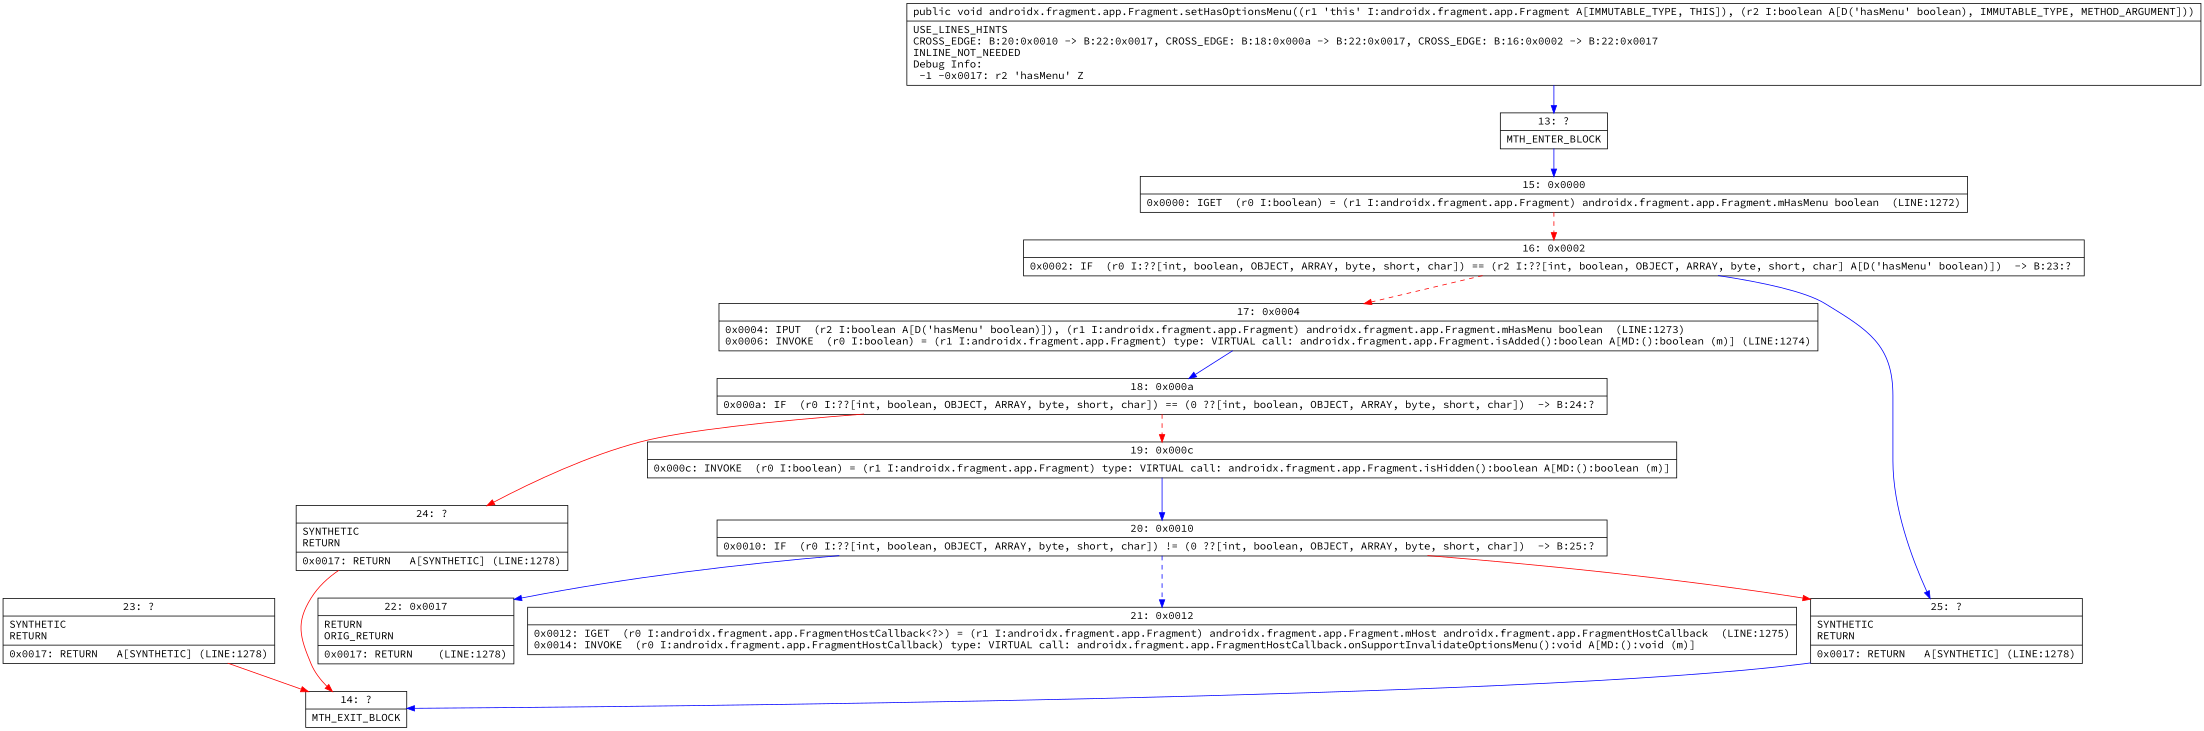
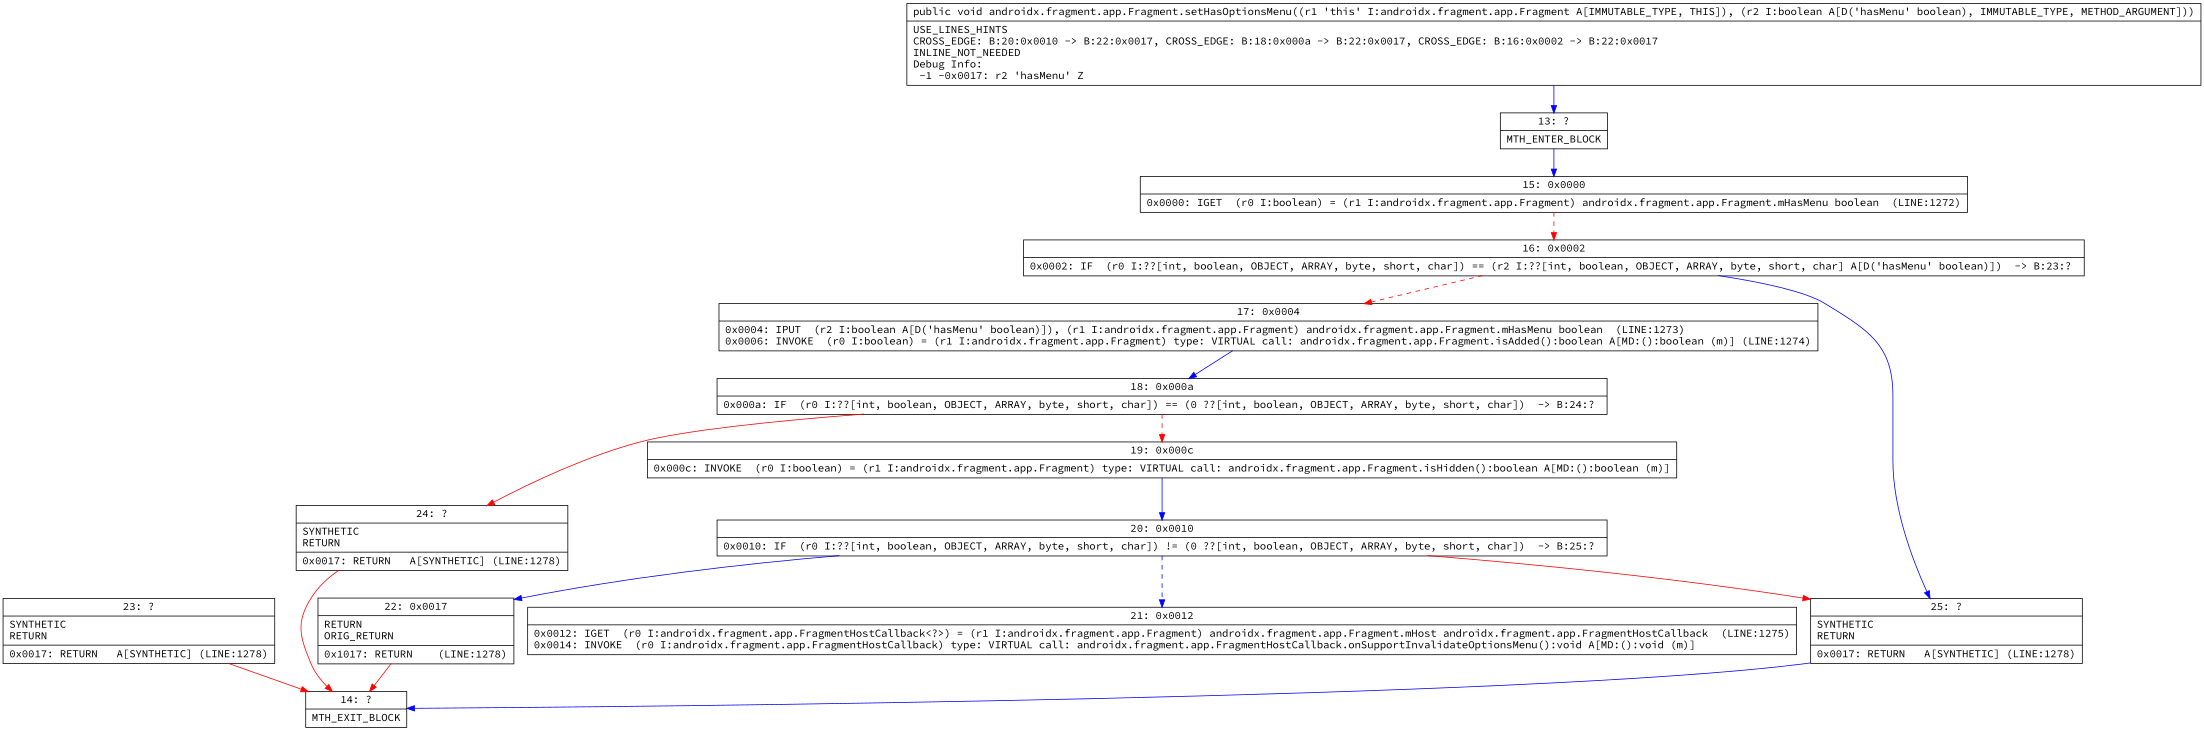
(416, 654) -> (416, 654)
none -> (383, 675)
